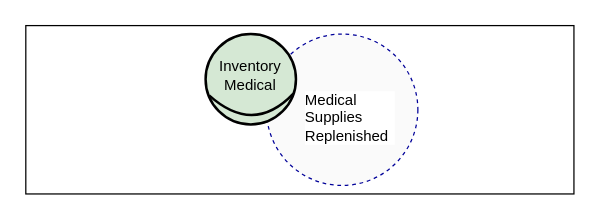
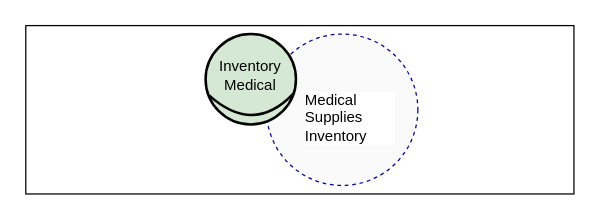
(351, 119) -> (351, 119)
